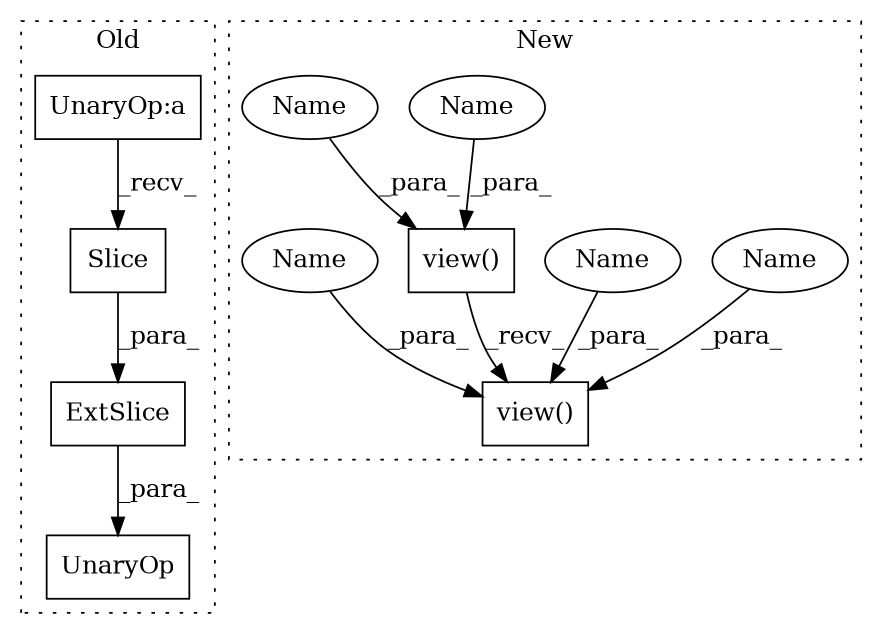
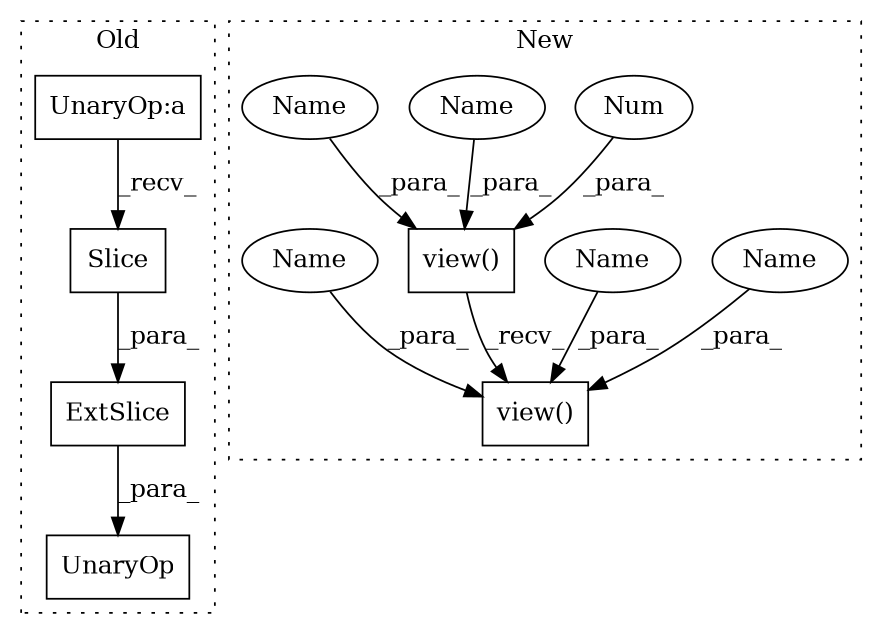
none -> (634, 107)
